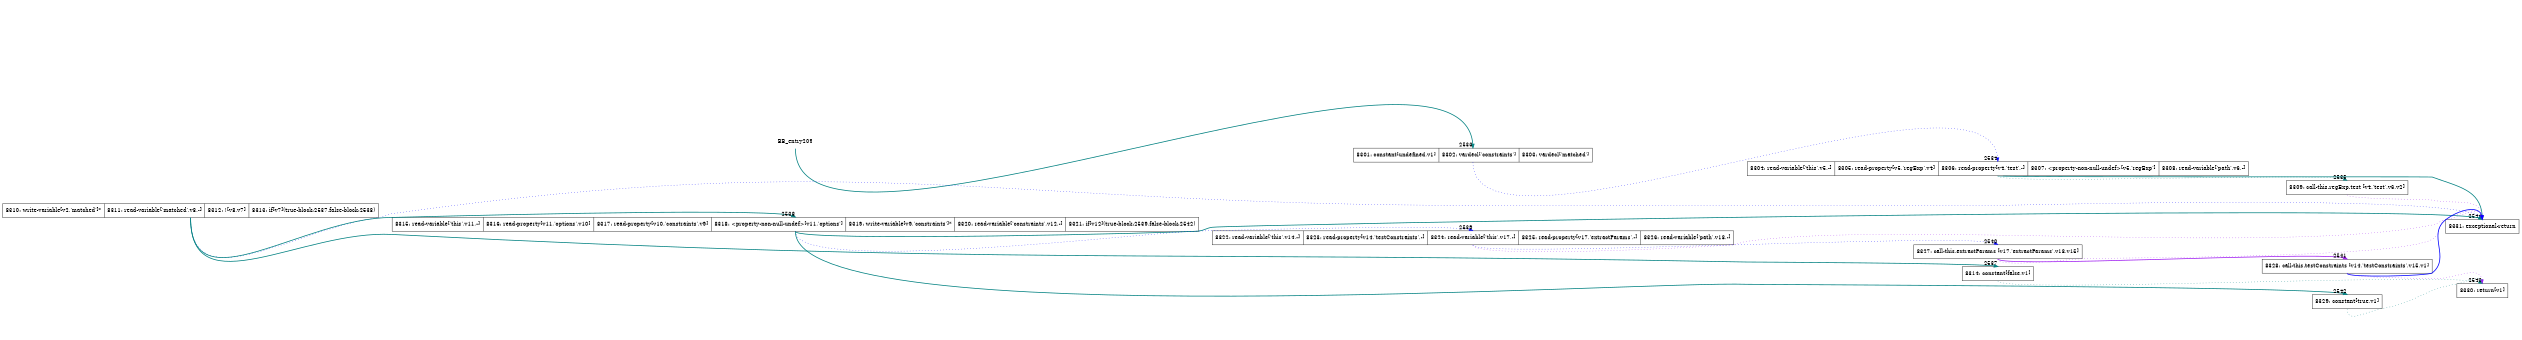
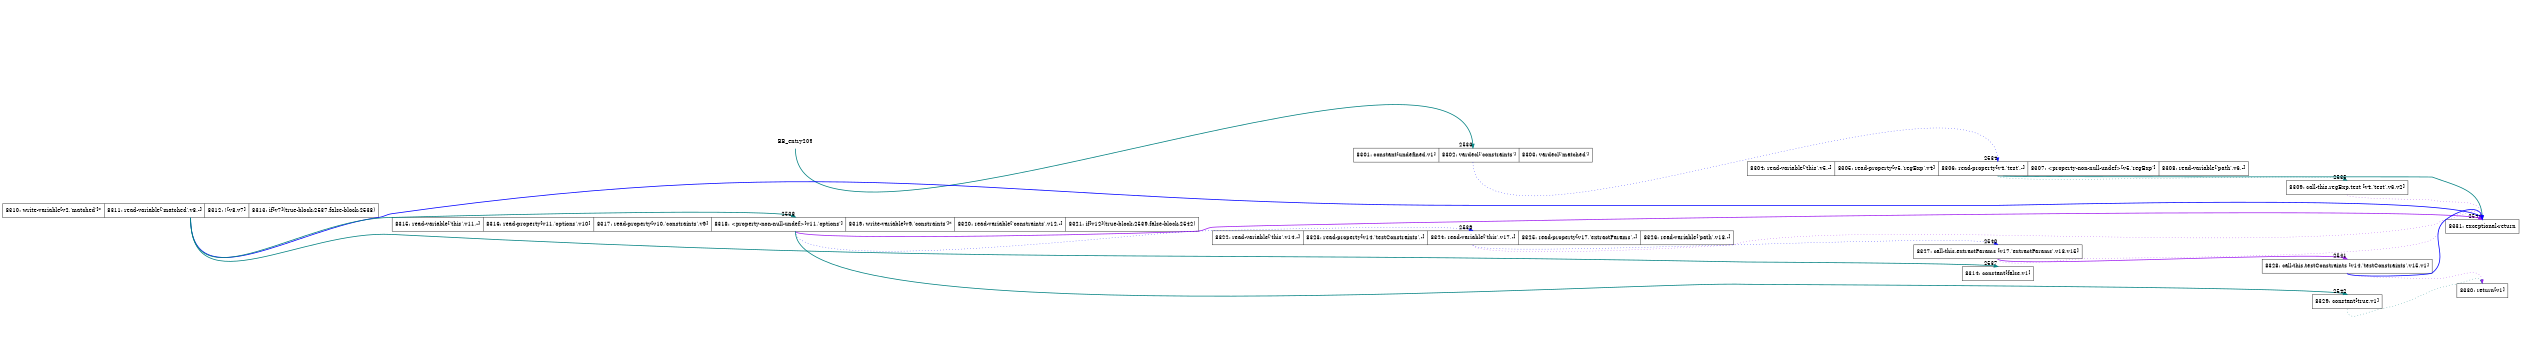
(1319, 203) -> (1319, 203)
(1637, 219) -> (1637, 219)
(2238, 282) -> none
